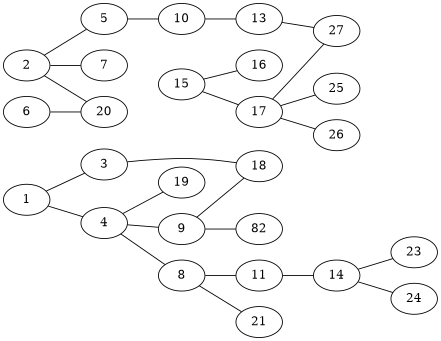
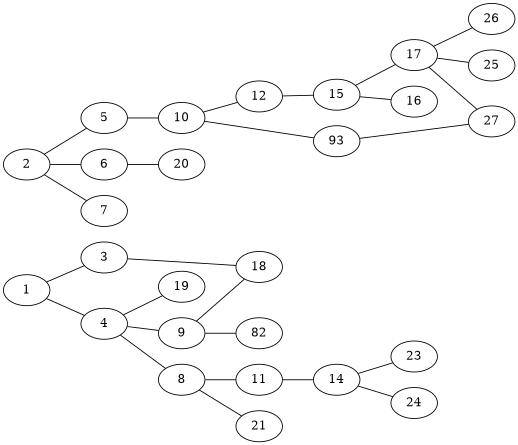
(259, 19) -> (337, 141)
(65, 89) -> (66, 164)
none -> (259, 96)
